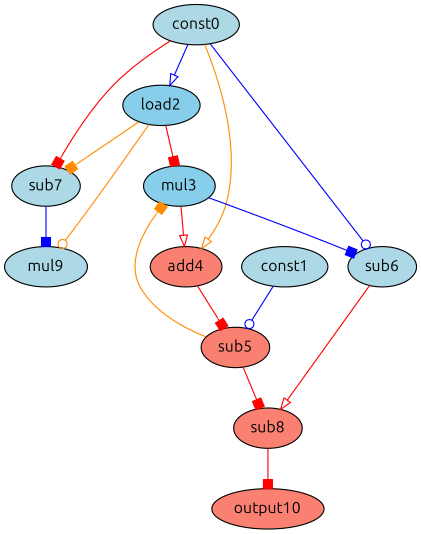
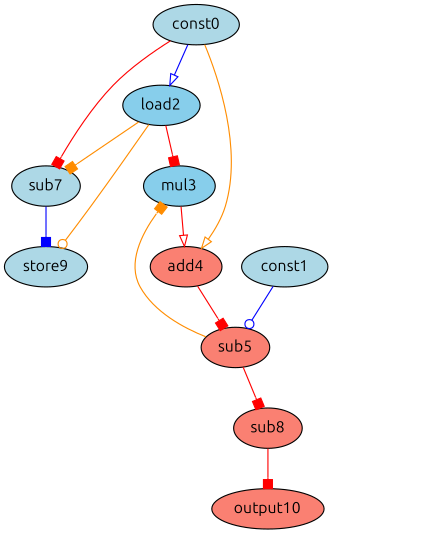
(46, 267) -> (46, 267)
(382, 267) -> none
